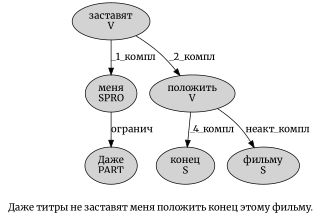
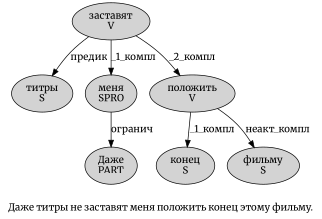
none -> (42, 94)
(212, 130) -> (212, 130)
